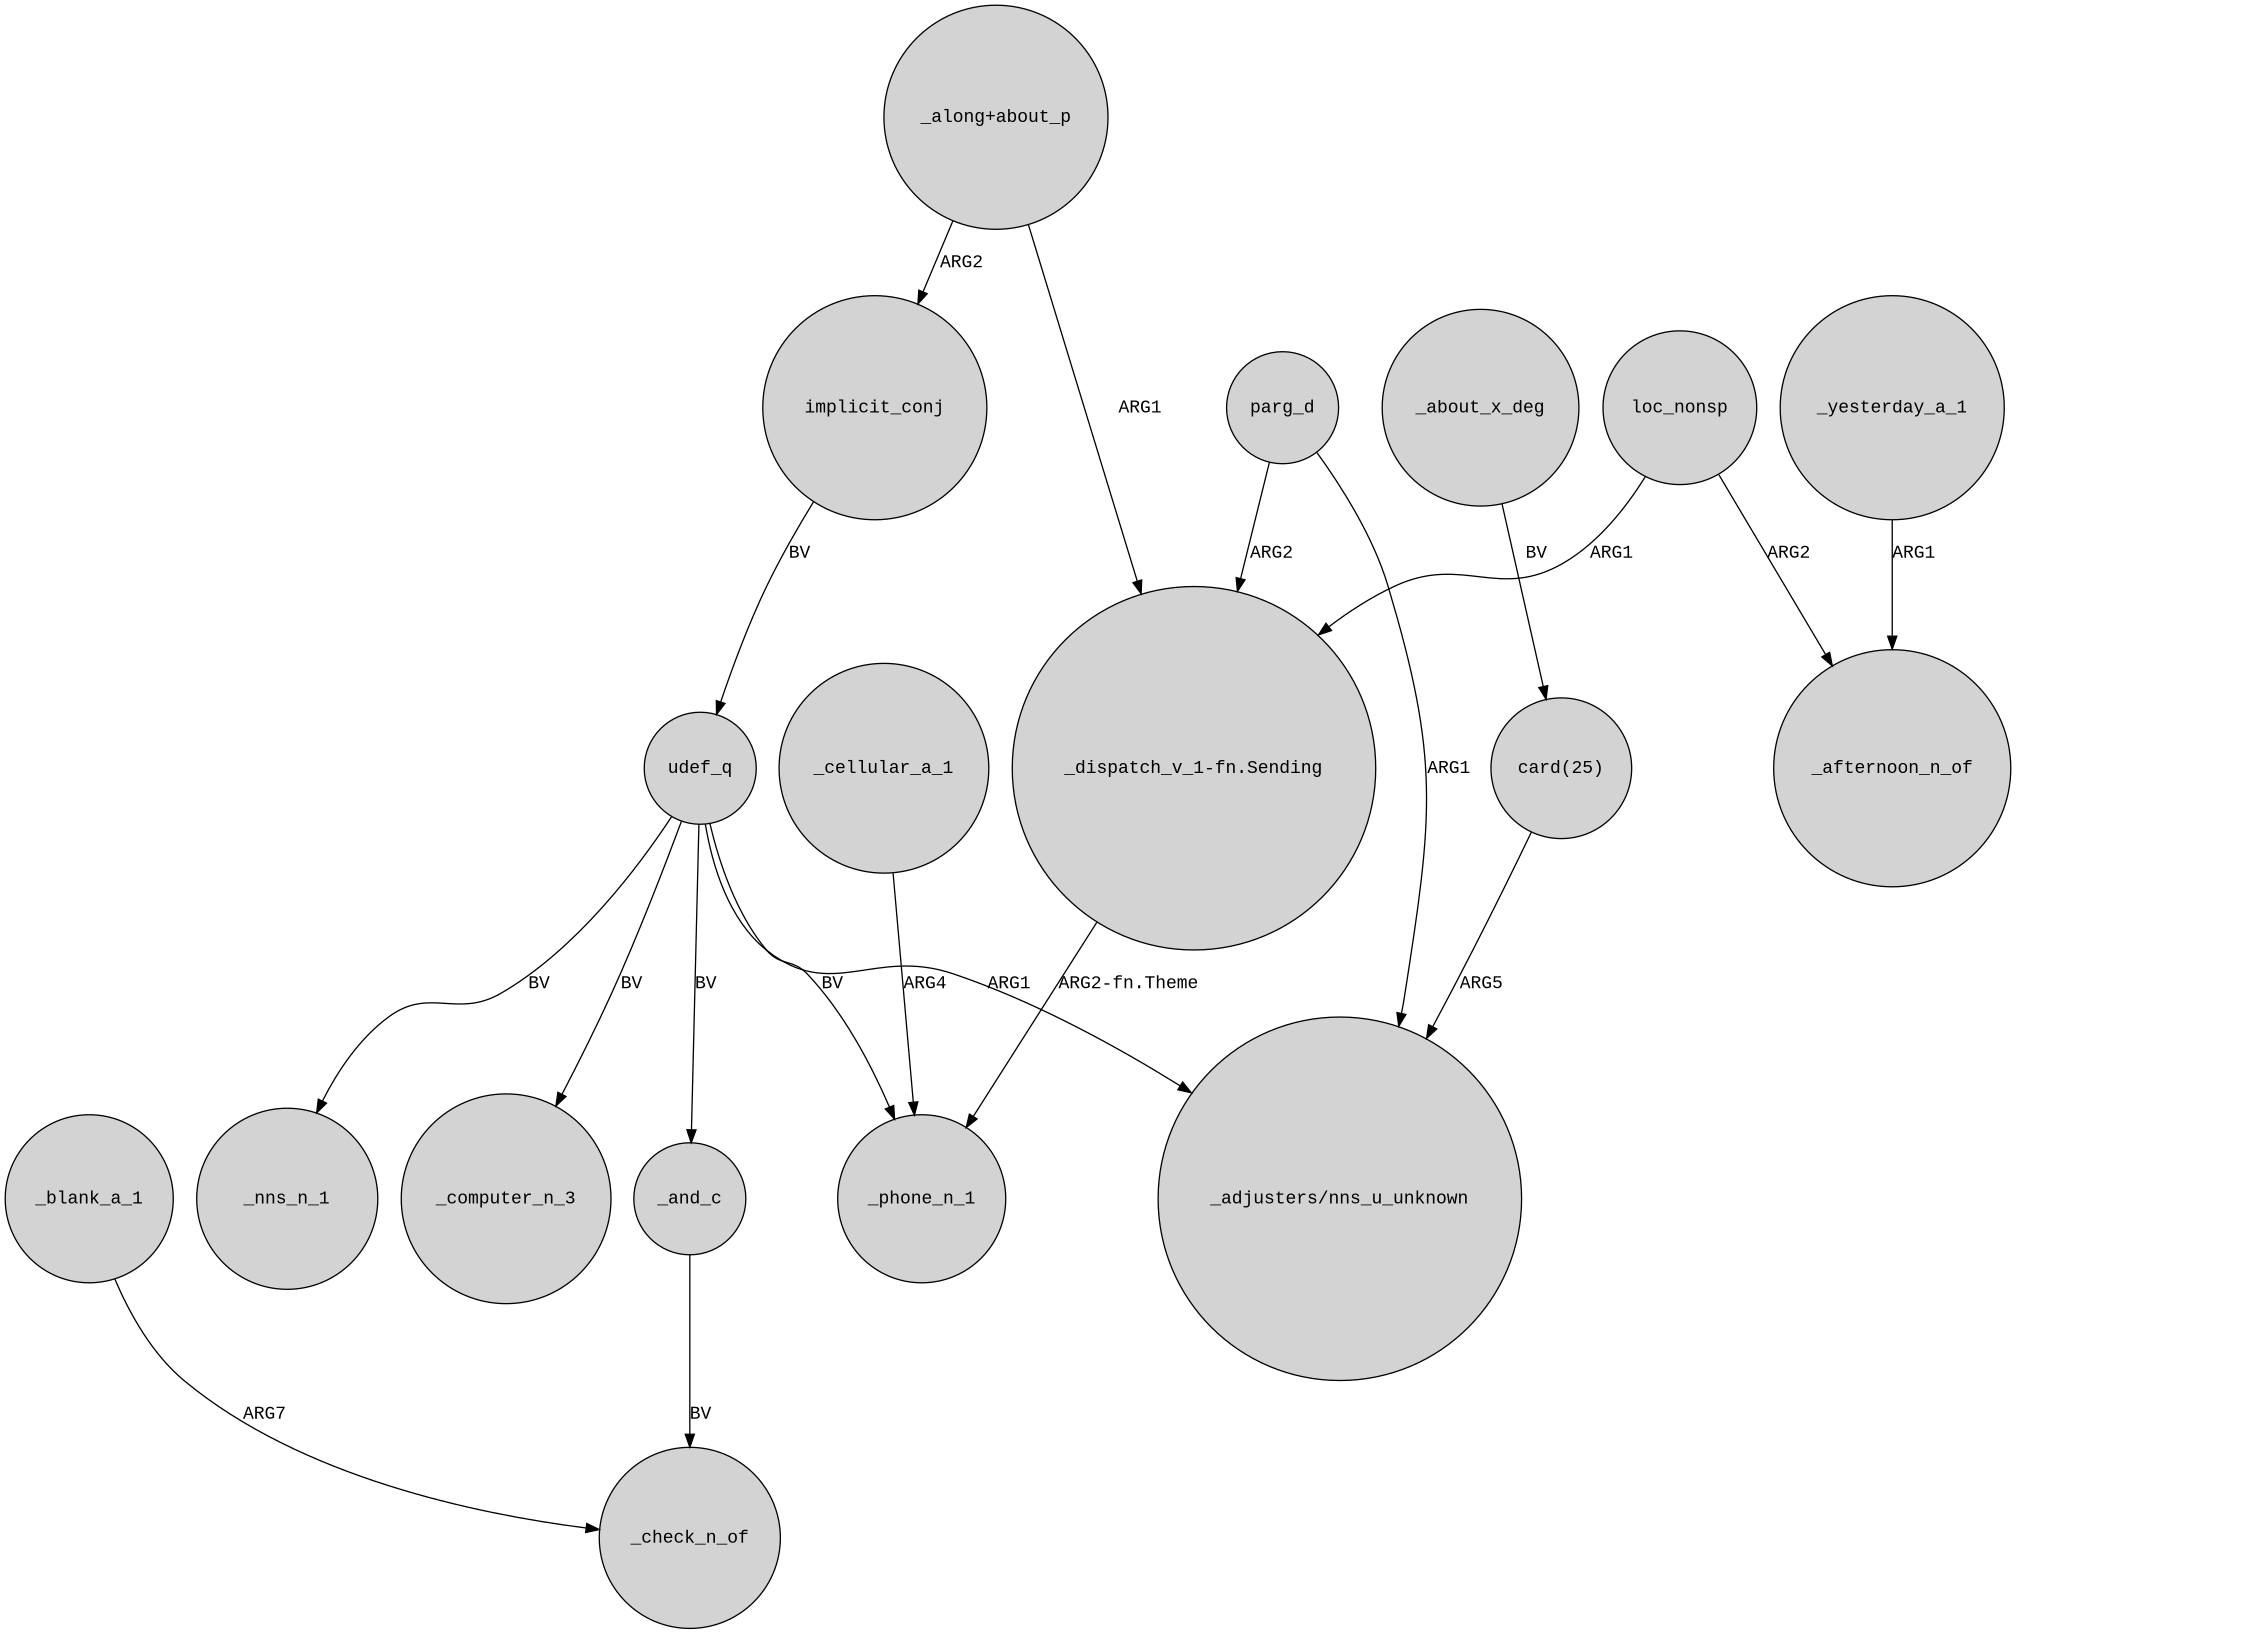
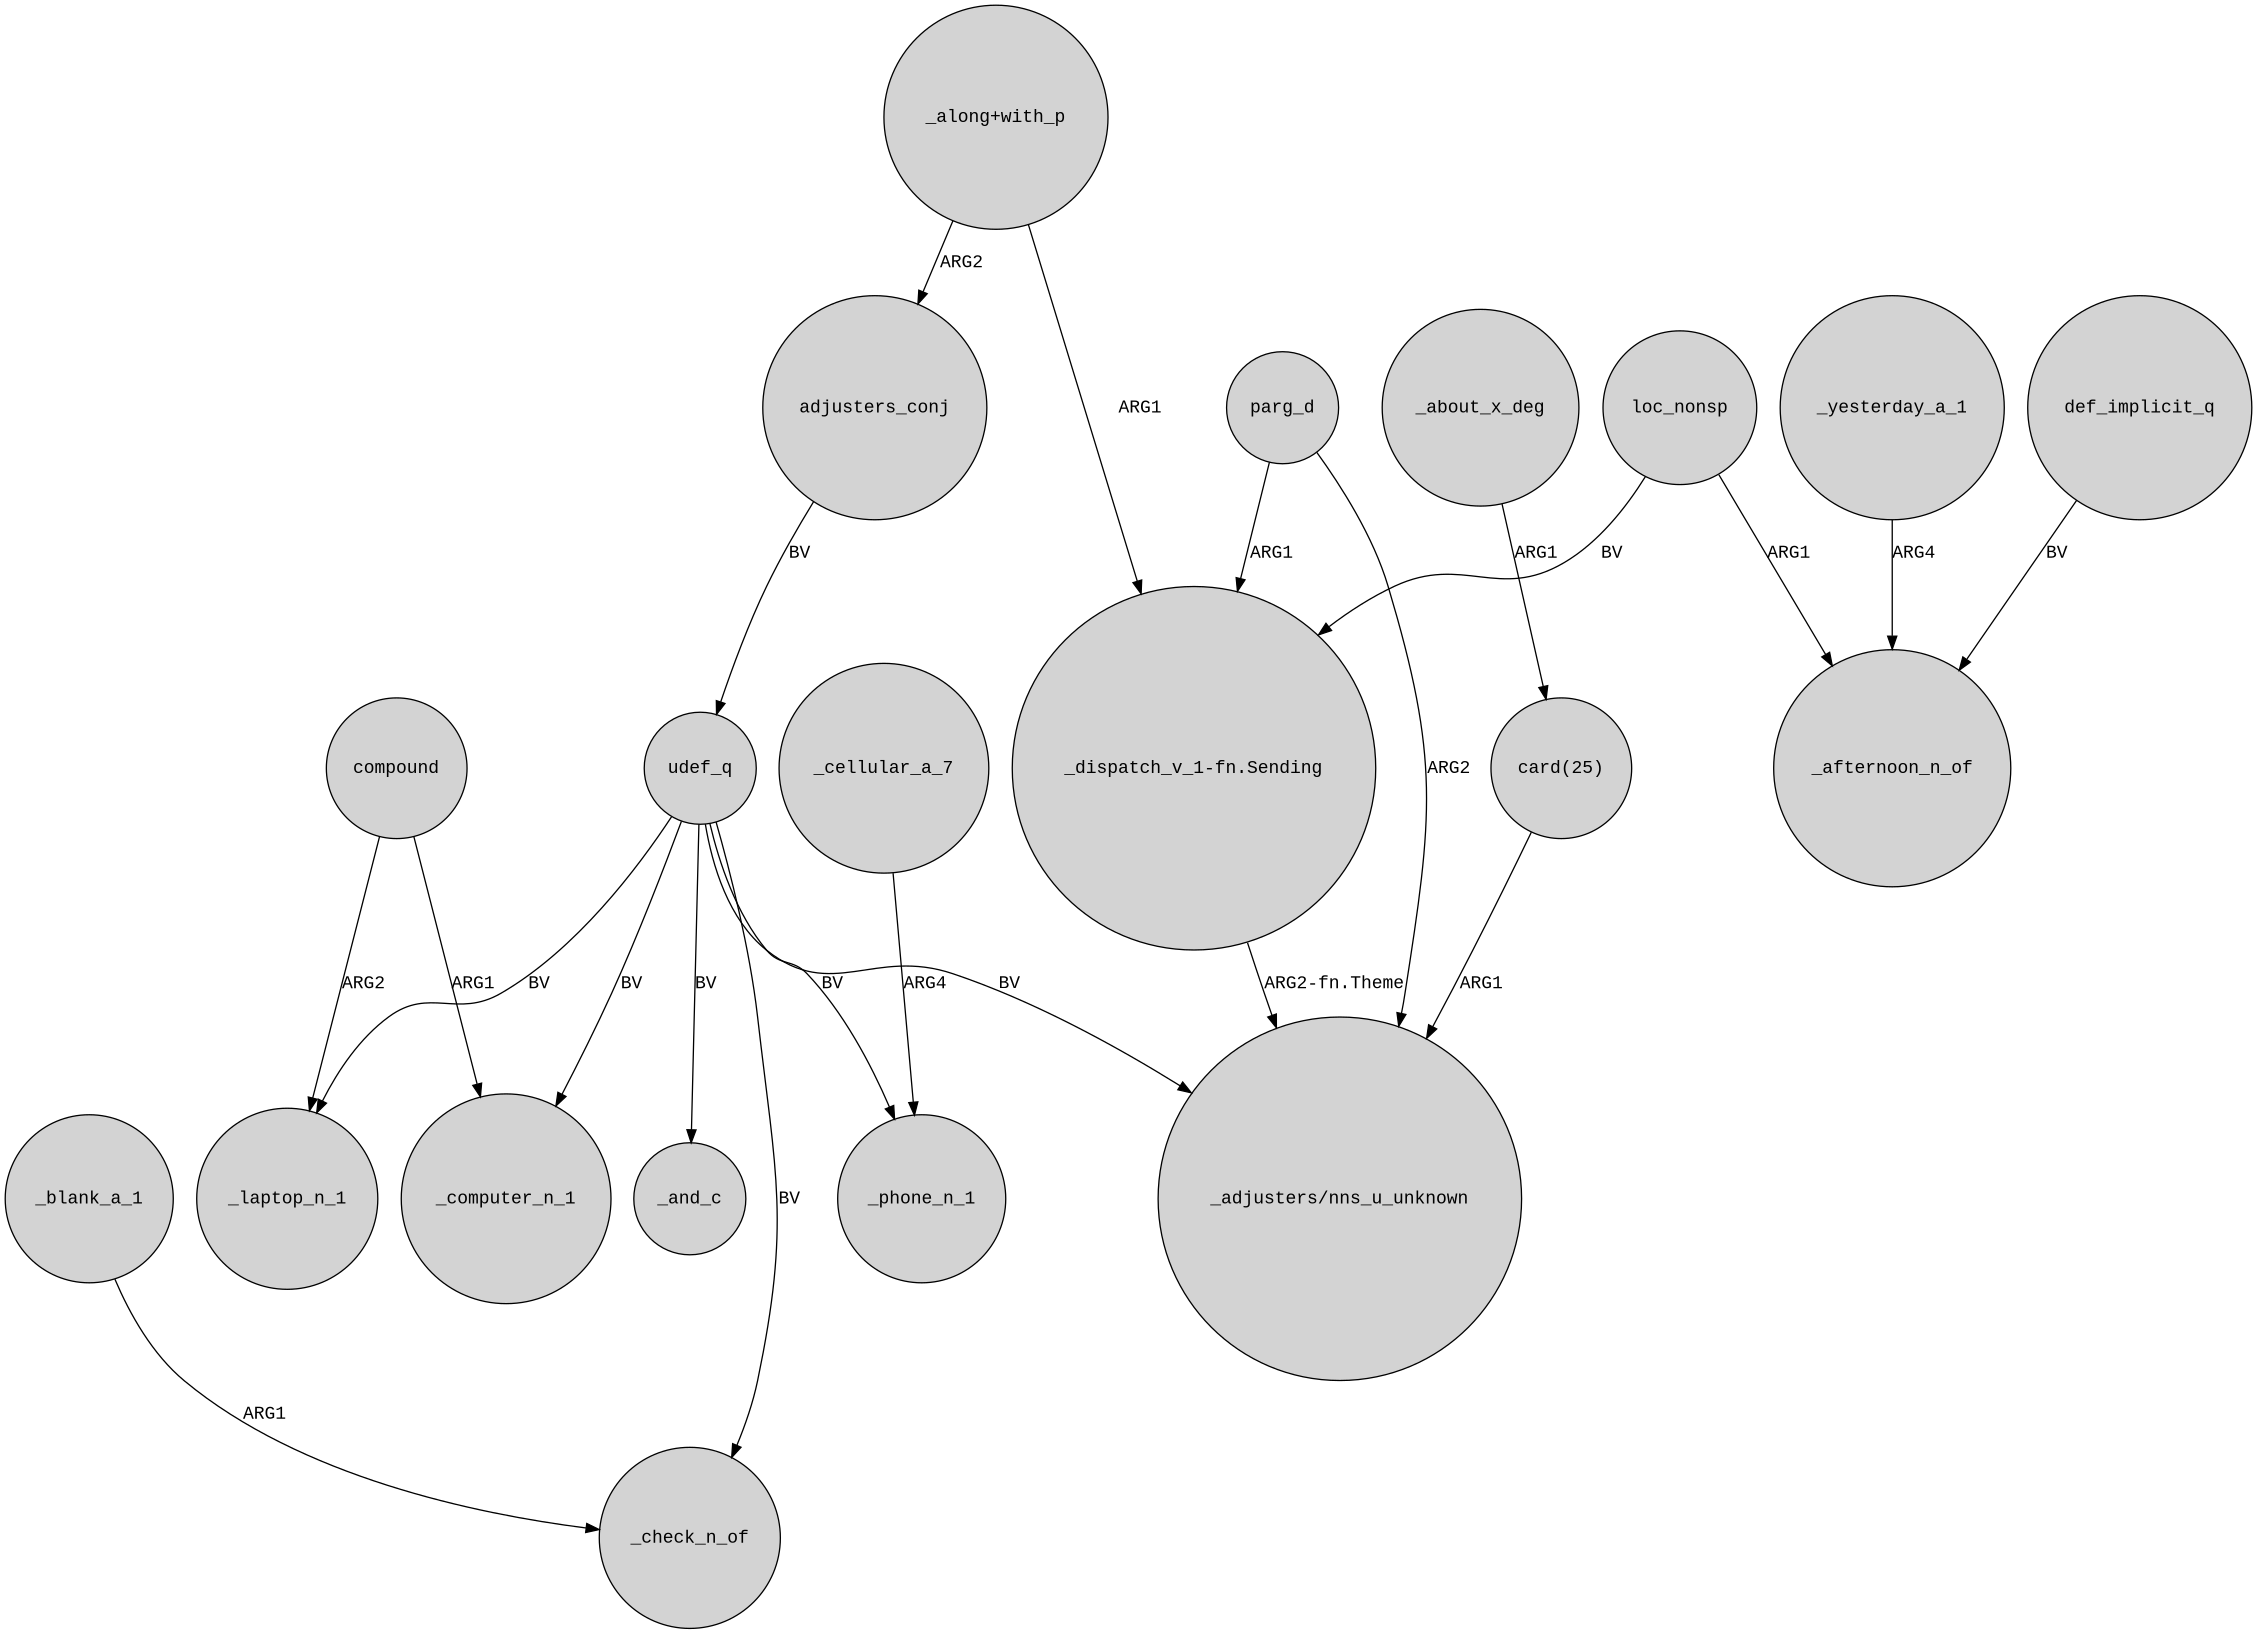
(996, 117) -> (996, 117)
(875, 408) -> (875, 408)
none -> (2140, 408)
(1272, 553) -> (1272, 553)
(1537, 553) -> (1537, 553)
(1612, 553) -> (1612, 553)
(1789, 553) -> (1789, 553)
(1914, 553) -> (1914, 553)
none -> (397, 768)
(884, 768) -> (884, 768)
(1449, 768) -> (1449, 768)
(1010, 984) -> (1010, 984)
(1482, 984) -> (1482, 984)
(1035, 1019) -> (1260, 979)
(287, 1199) -> (287, 1199)
(506, 1199) -> (506, 1199)
(690, 1345) -> (771, 1134)
(265, 1414) -> (265, 1414)
